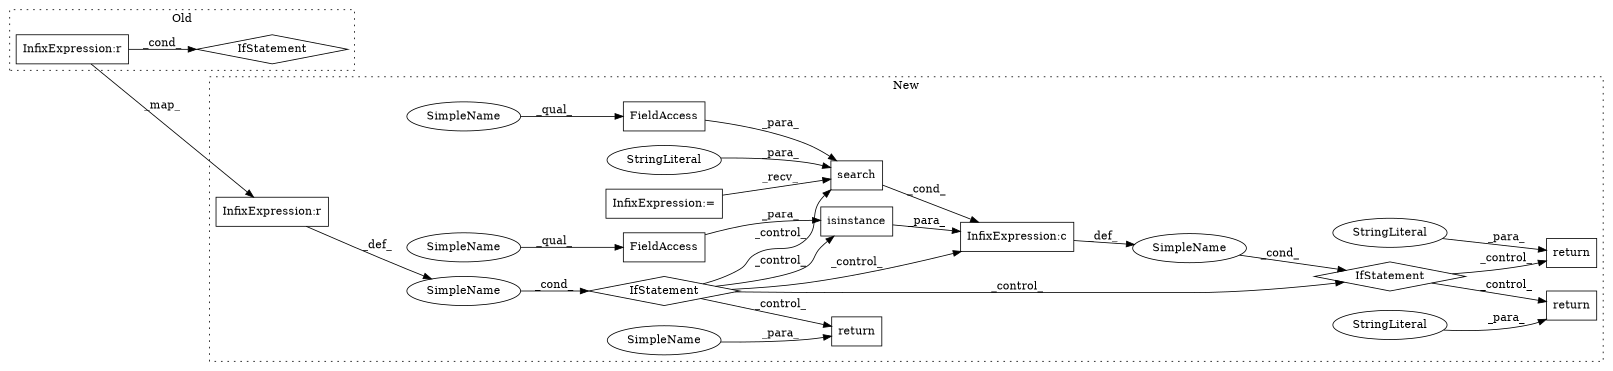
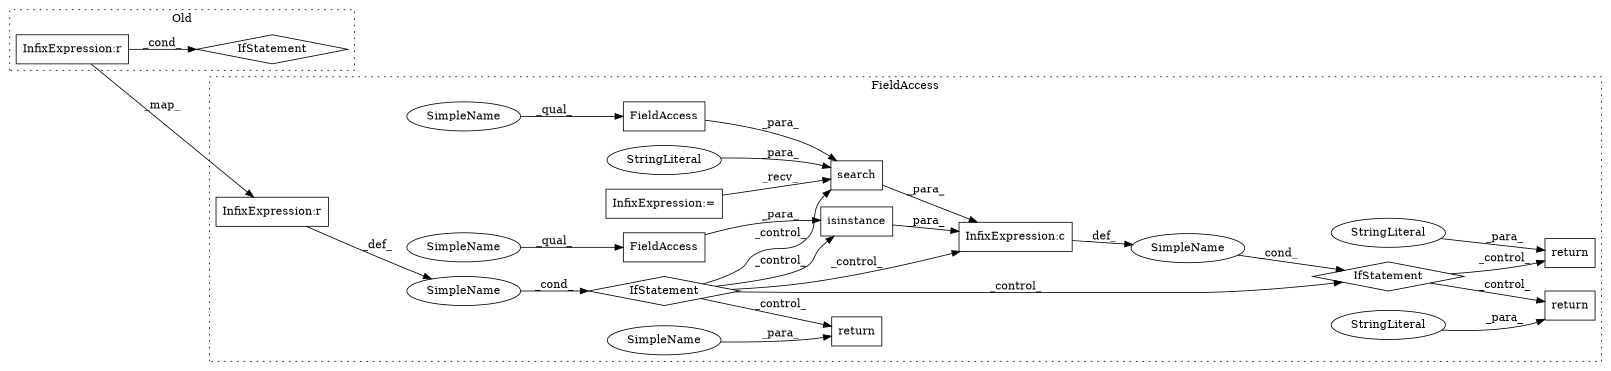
(906, 86) -> (906, 86)
(927, 190) -> (926, 190)
